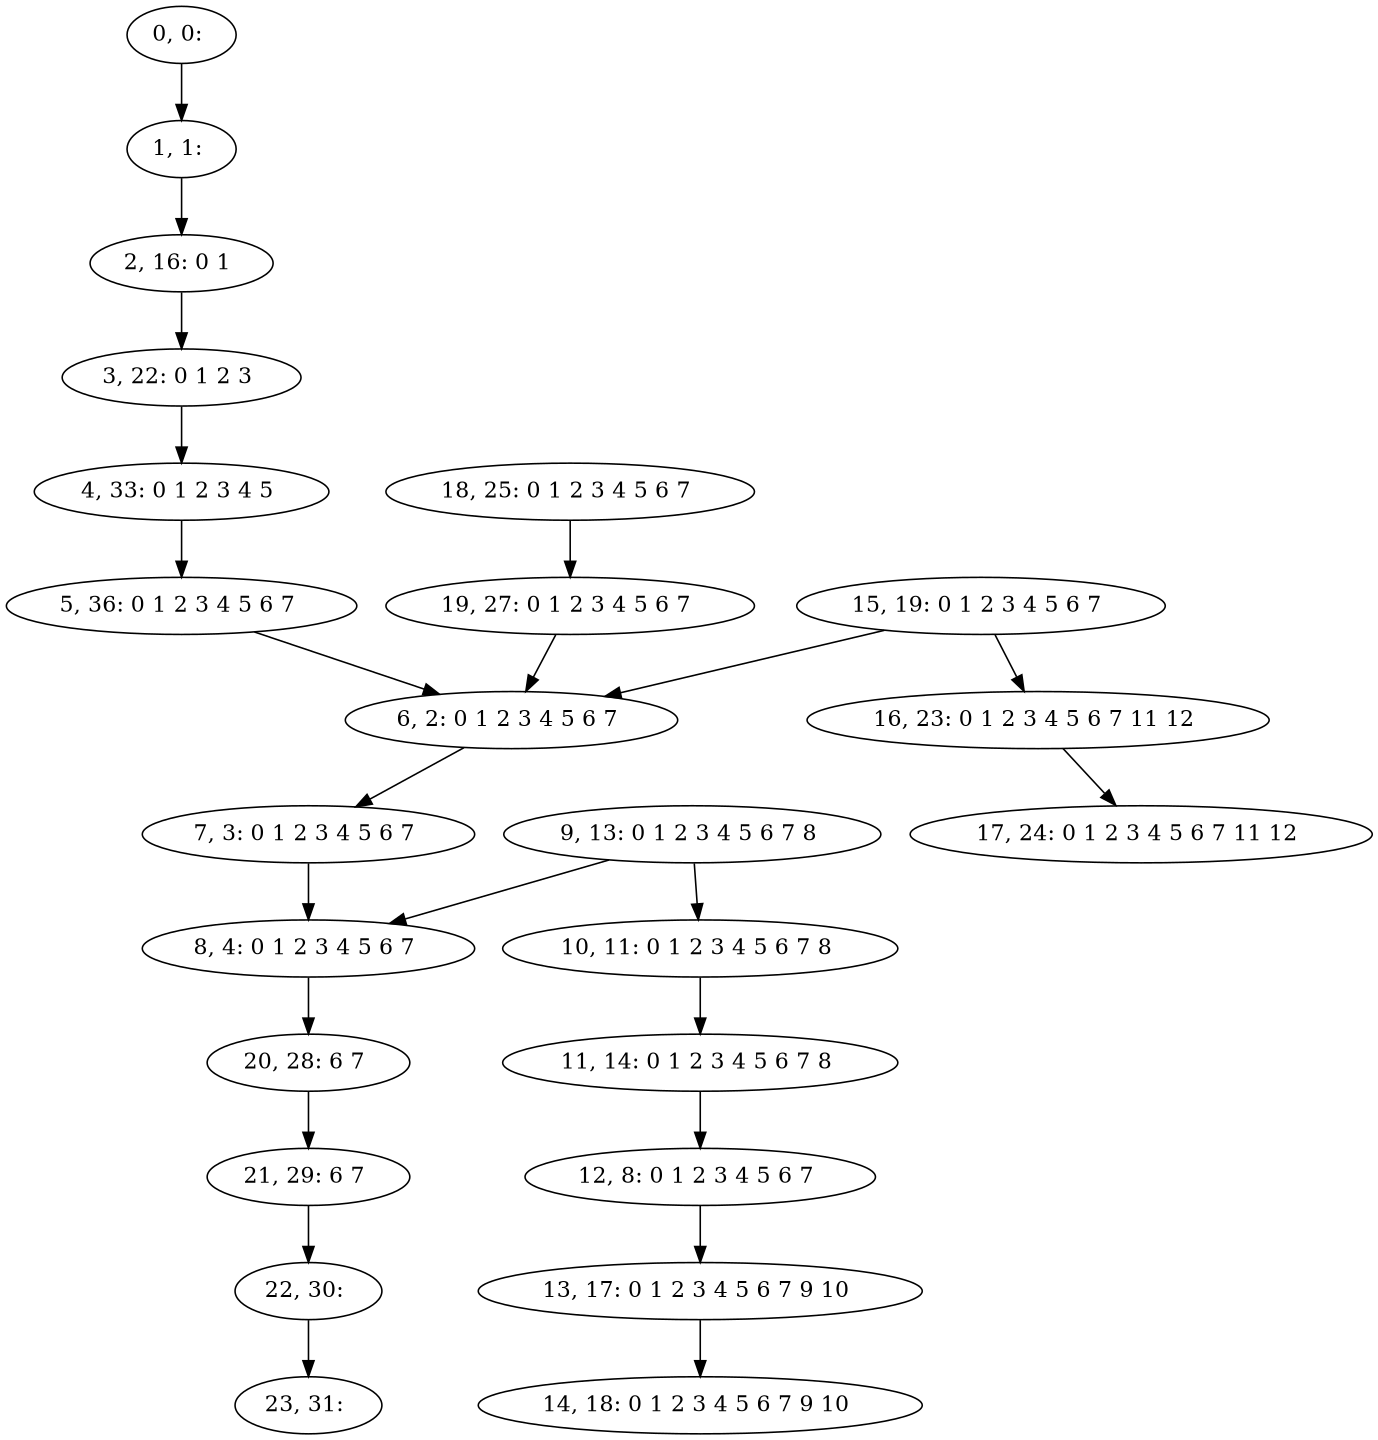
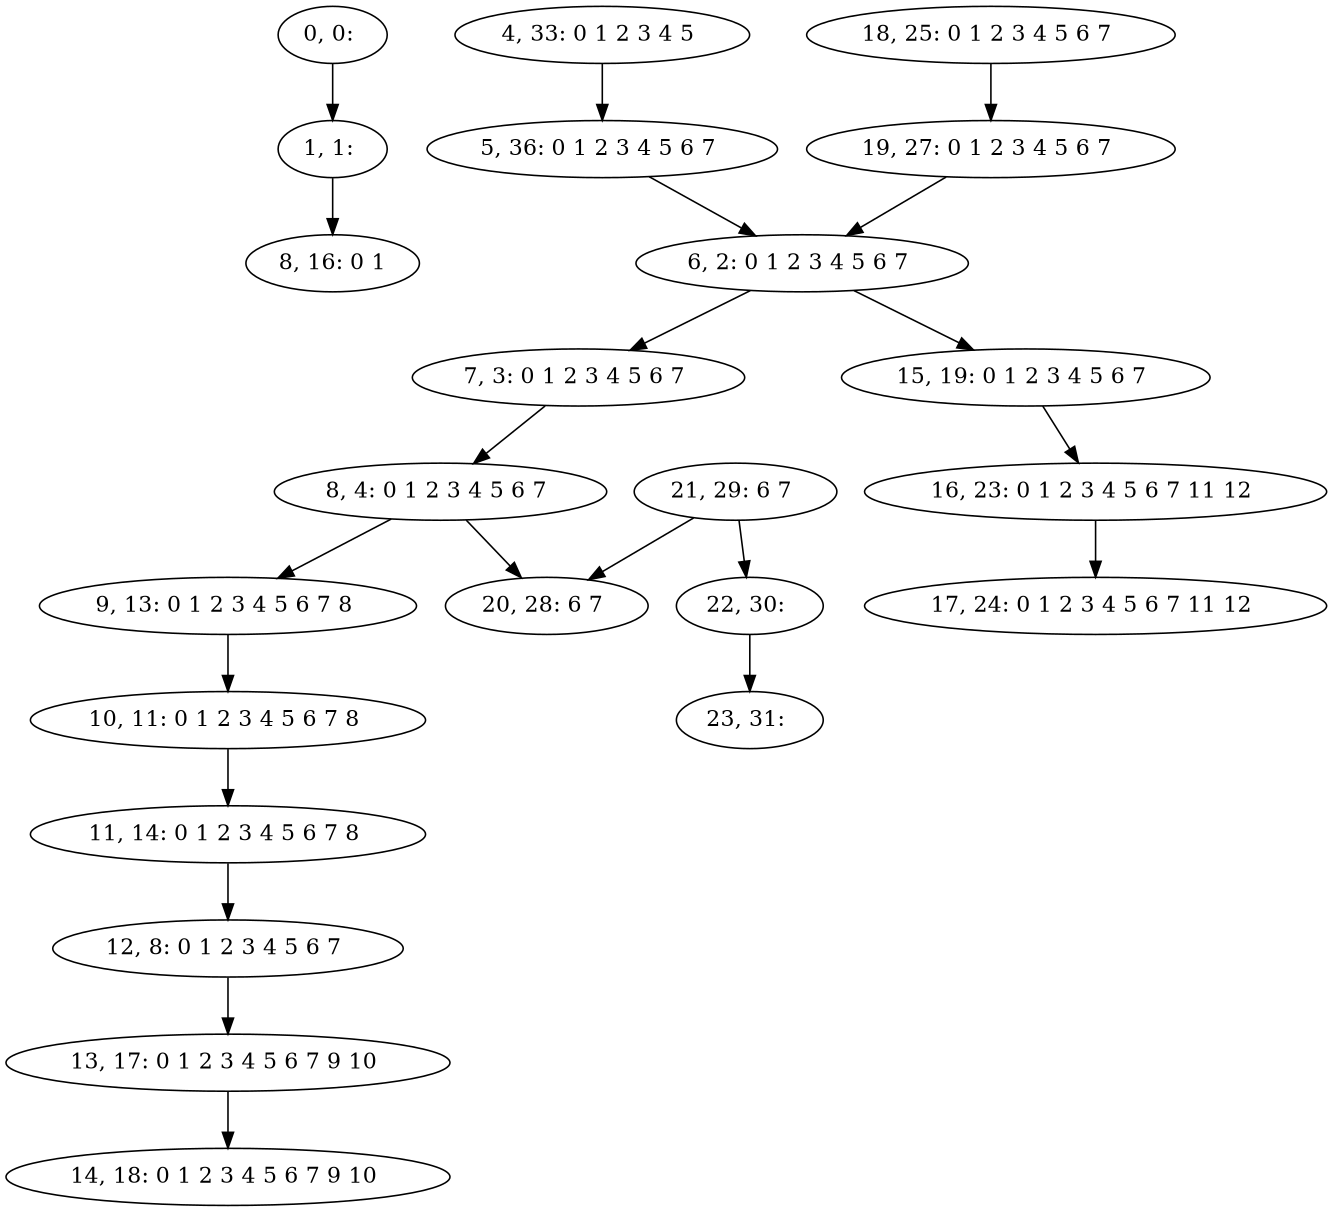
(182, 263) -> (333, 263)
(182, 377) -> none
(752, 662) -> (907, 317)
(507, 889) -> (342, 545)
(308, 1112) -> (648, 545)
